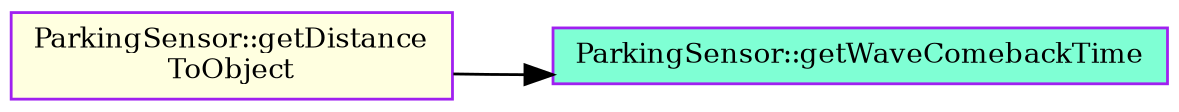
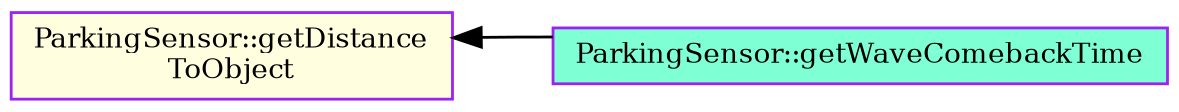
(489, 74) -> (517, 37)
